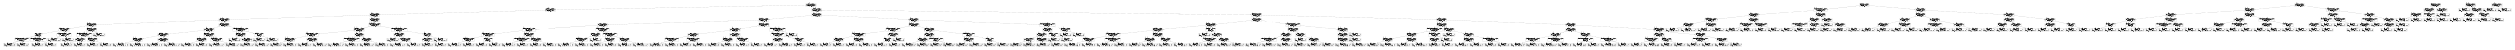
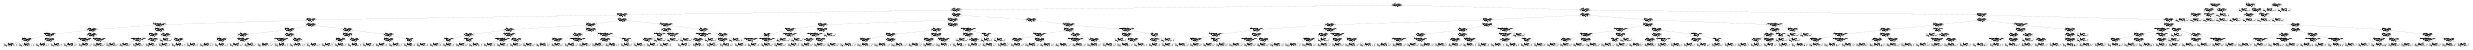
none -> (622, 15)
